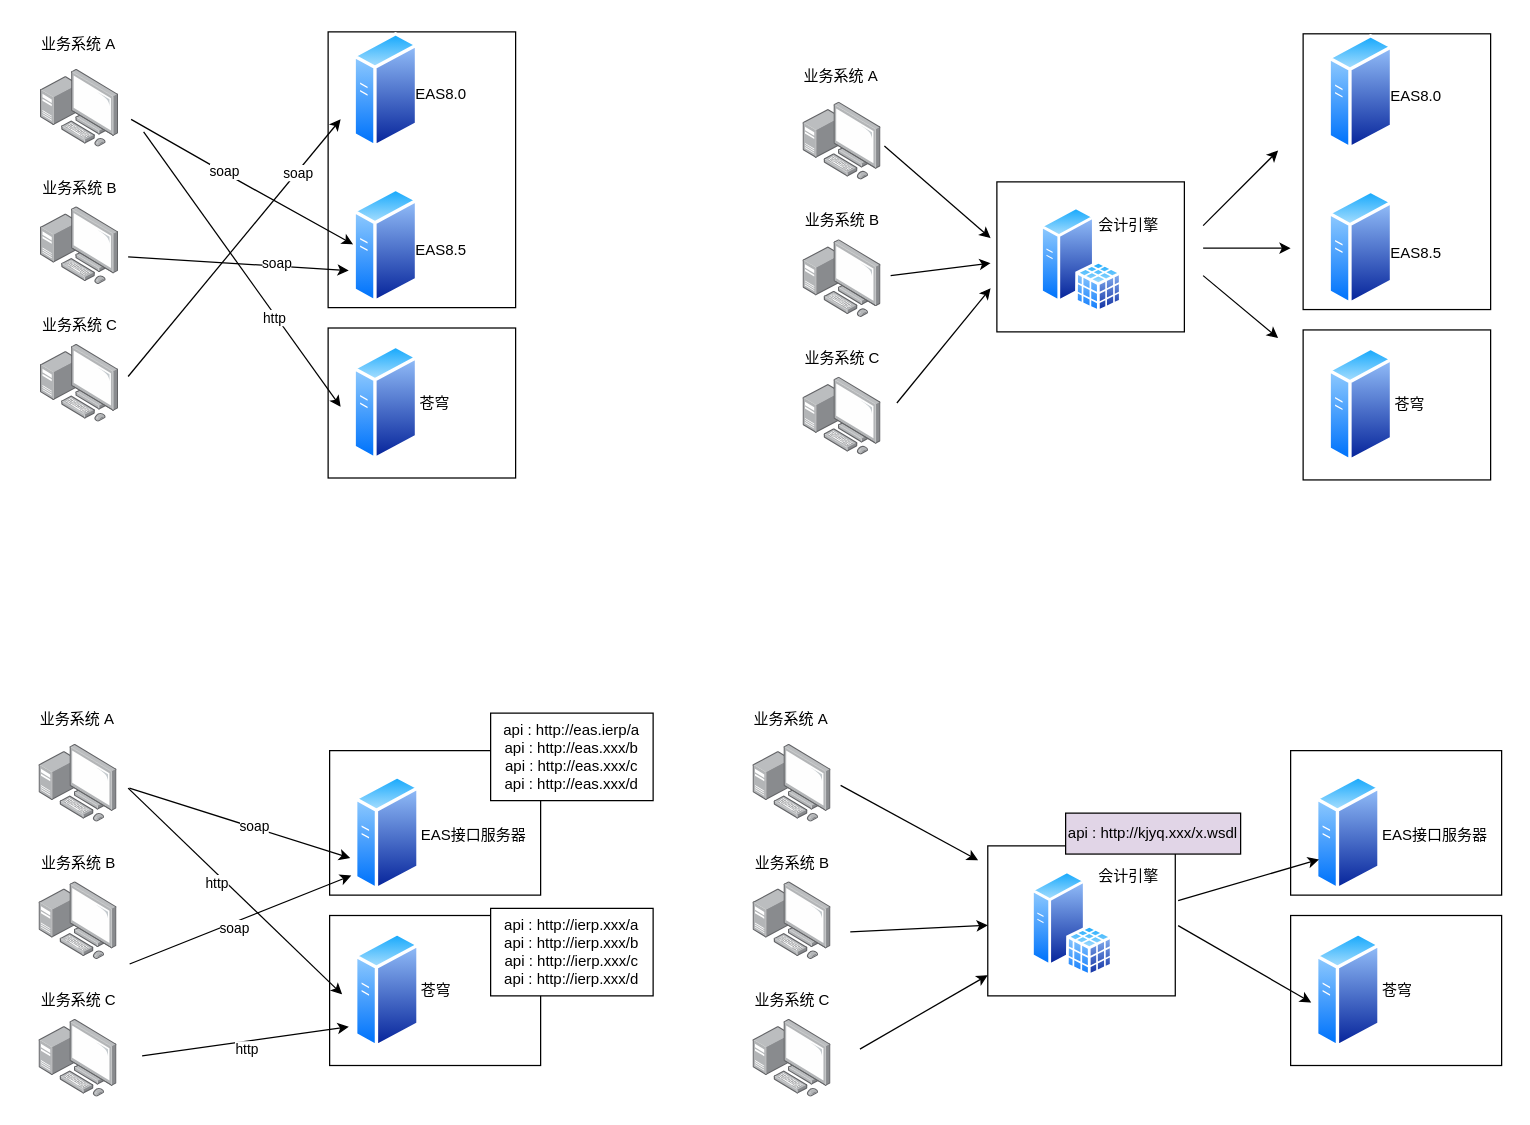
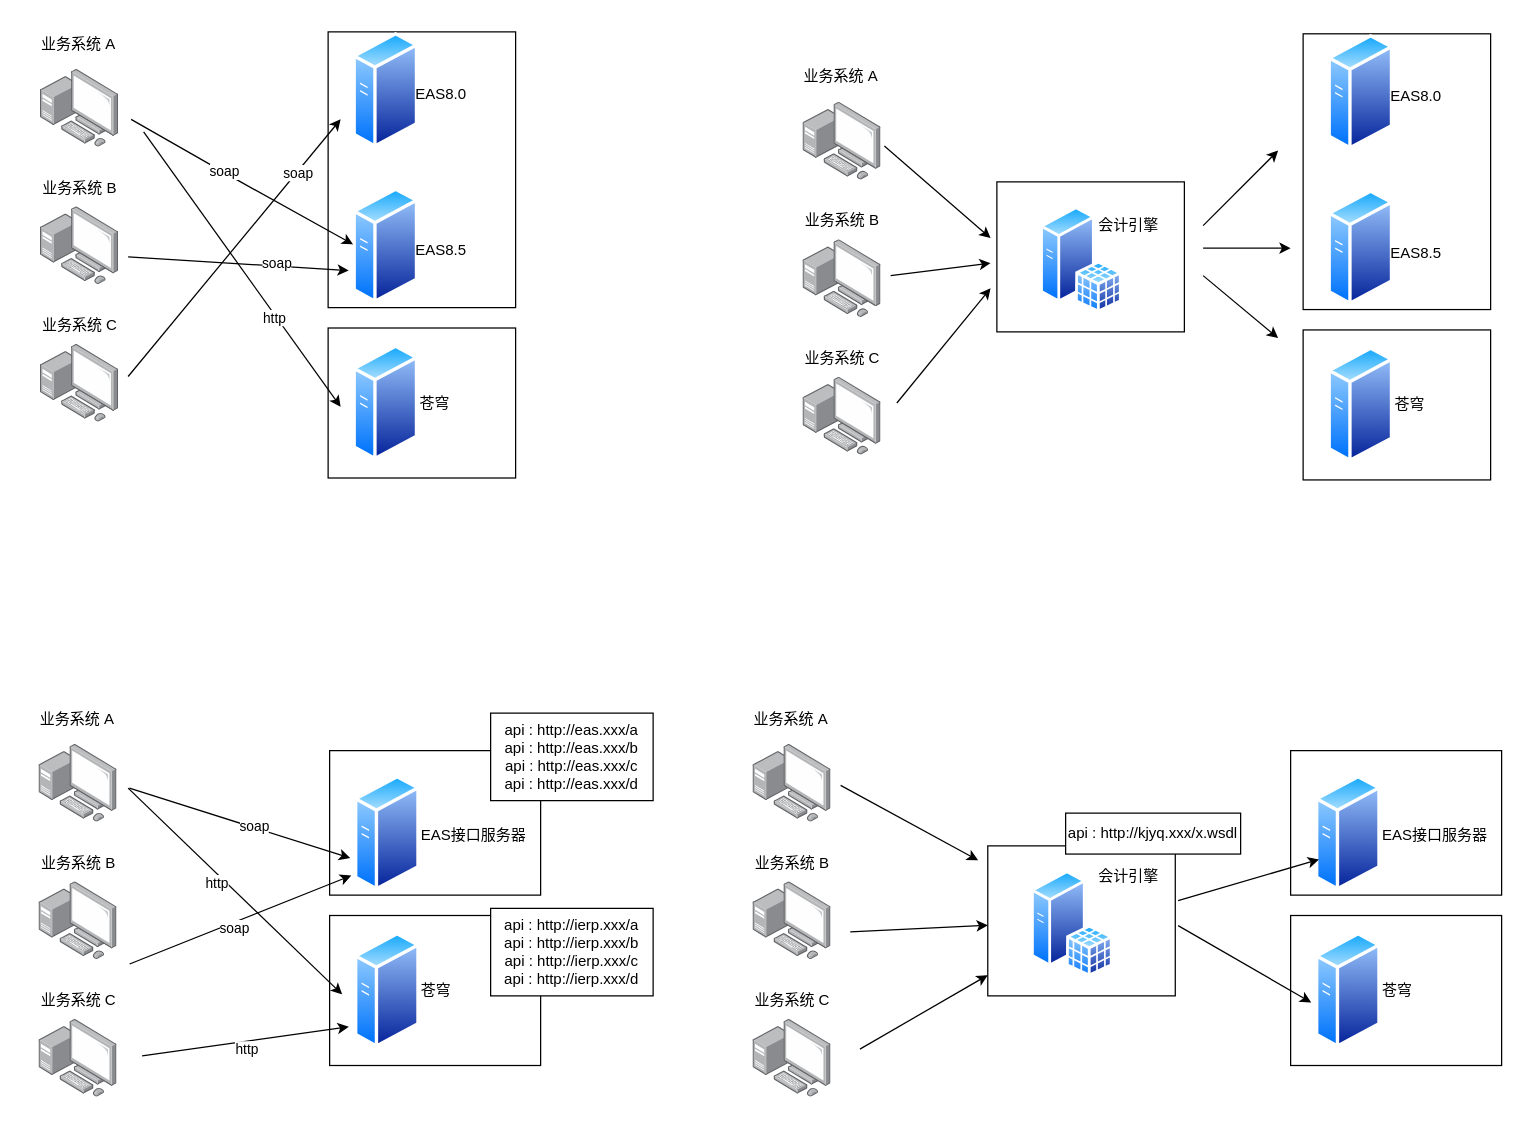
(572, 757) -> (572, 757)
(1153, 834) -> (1153, 834)
